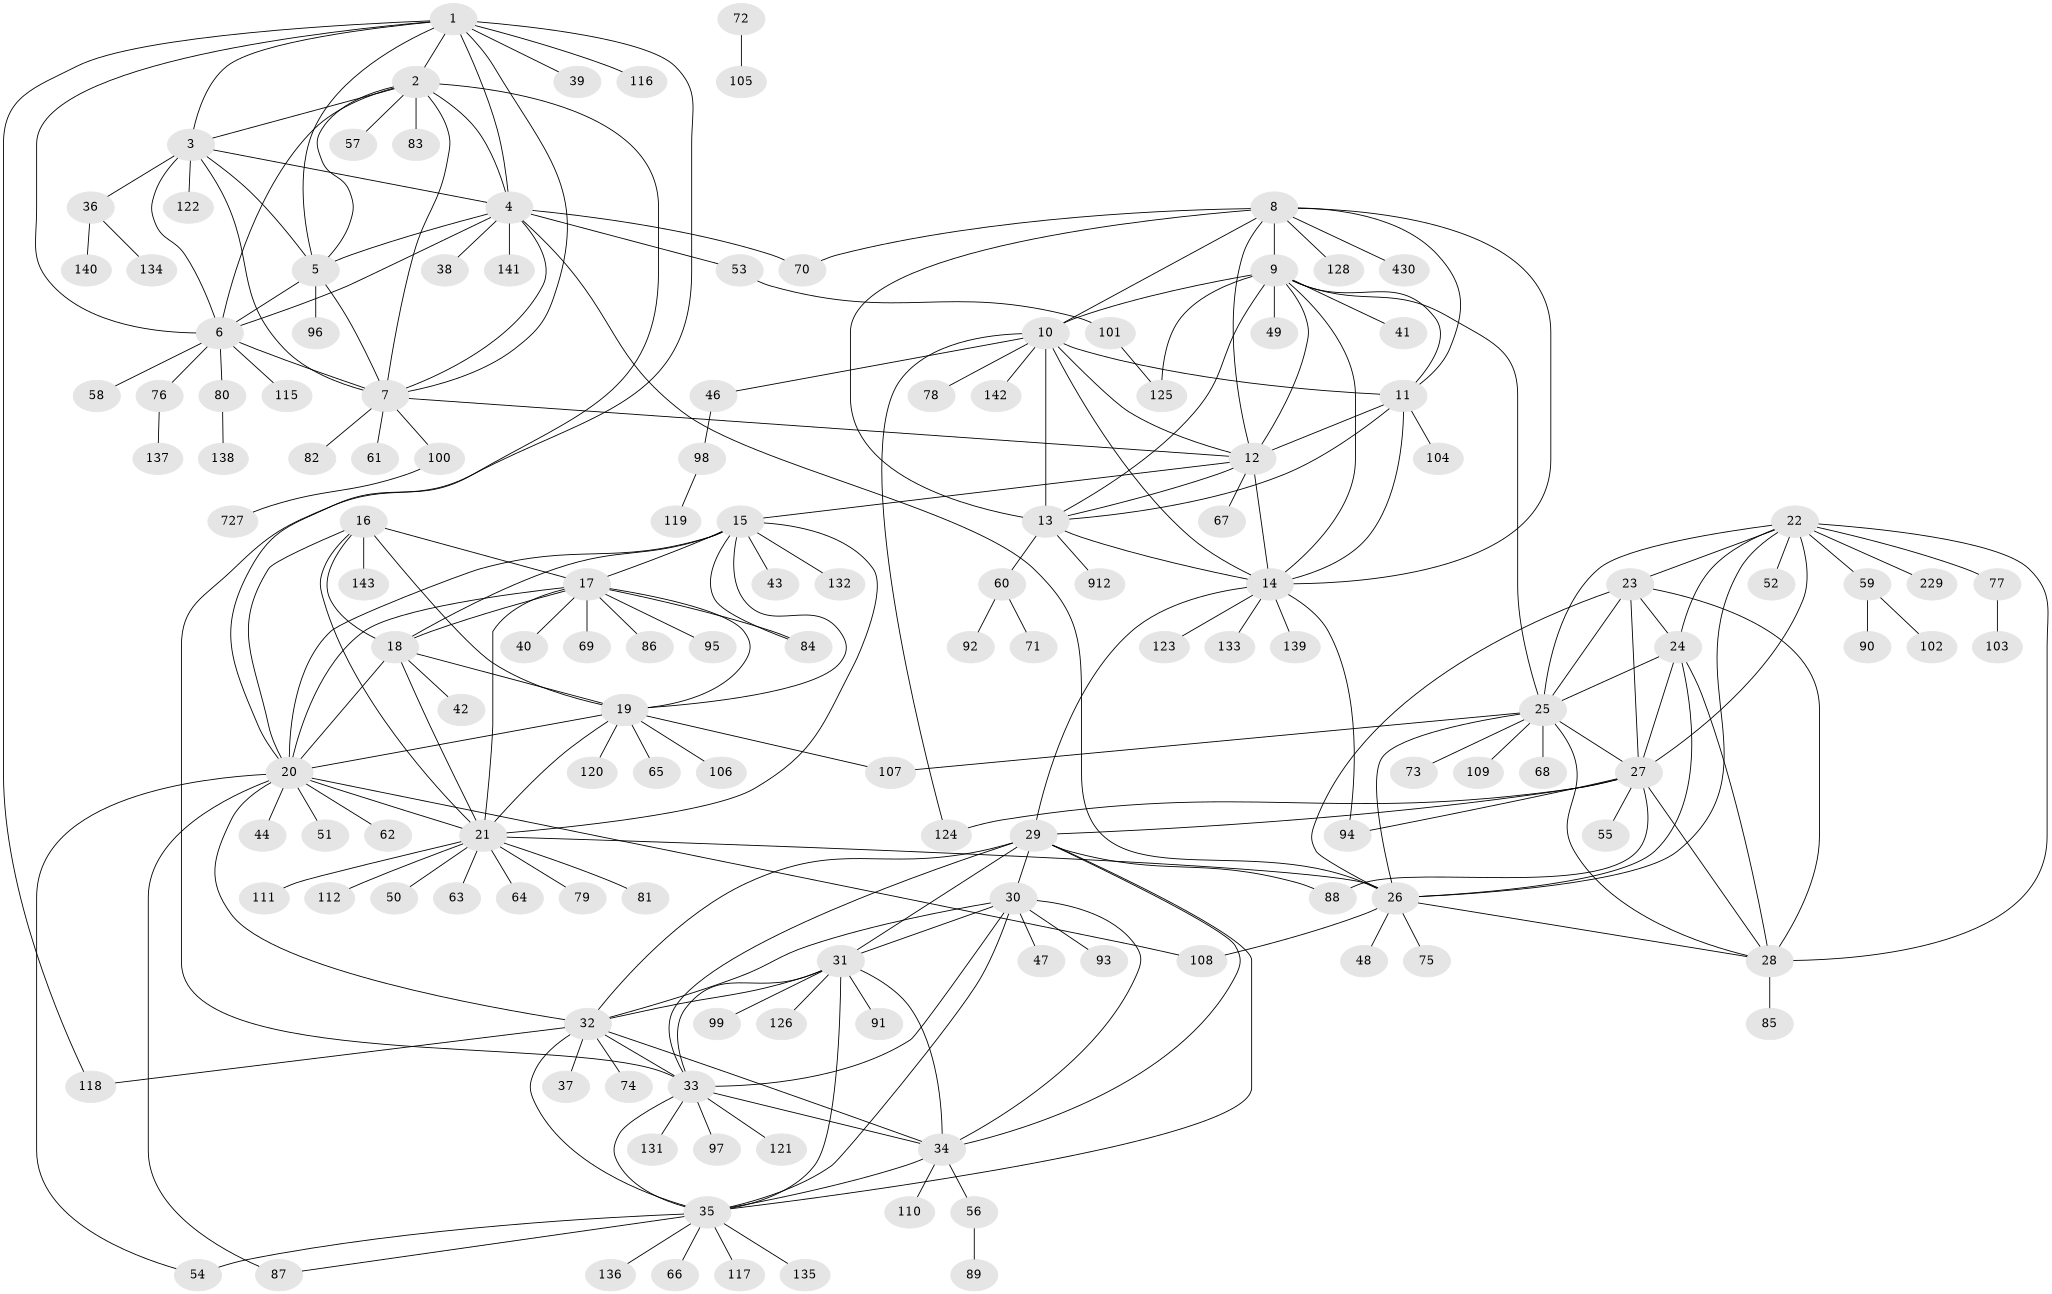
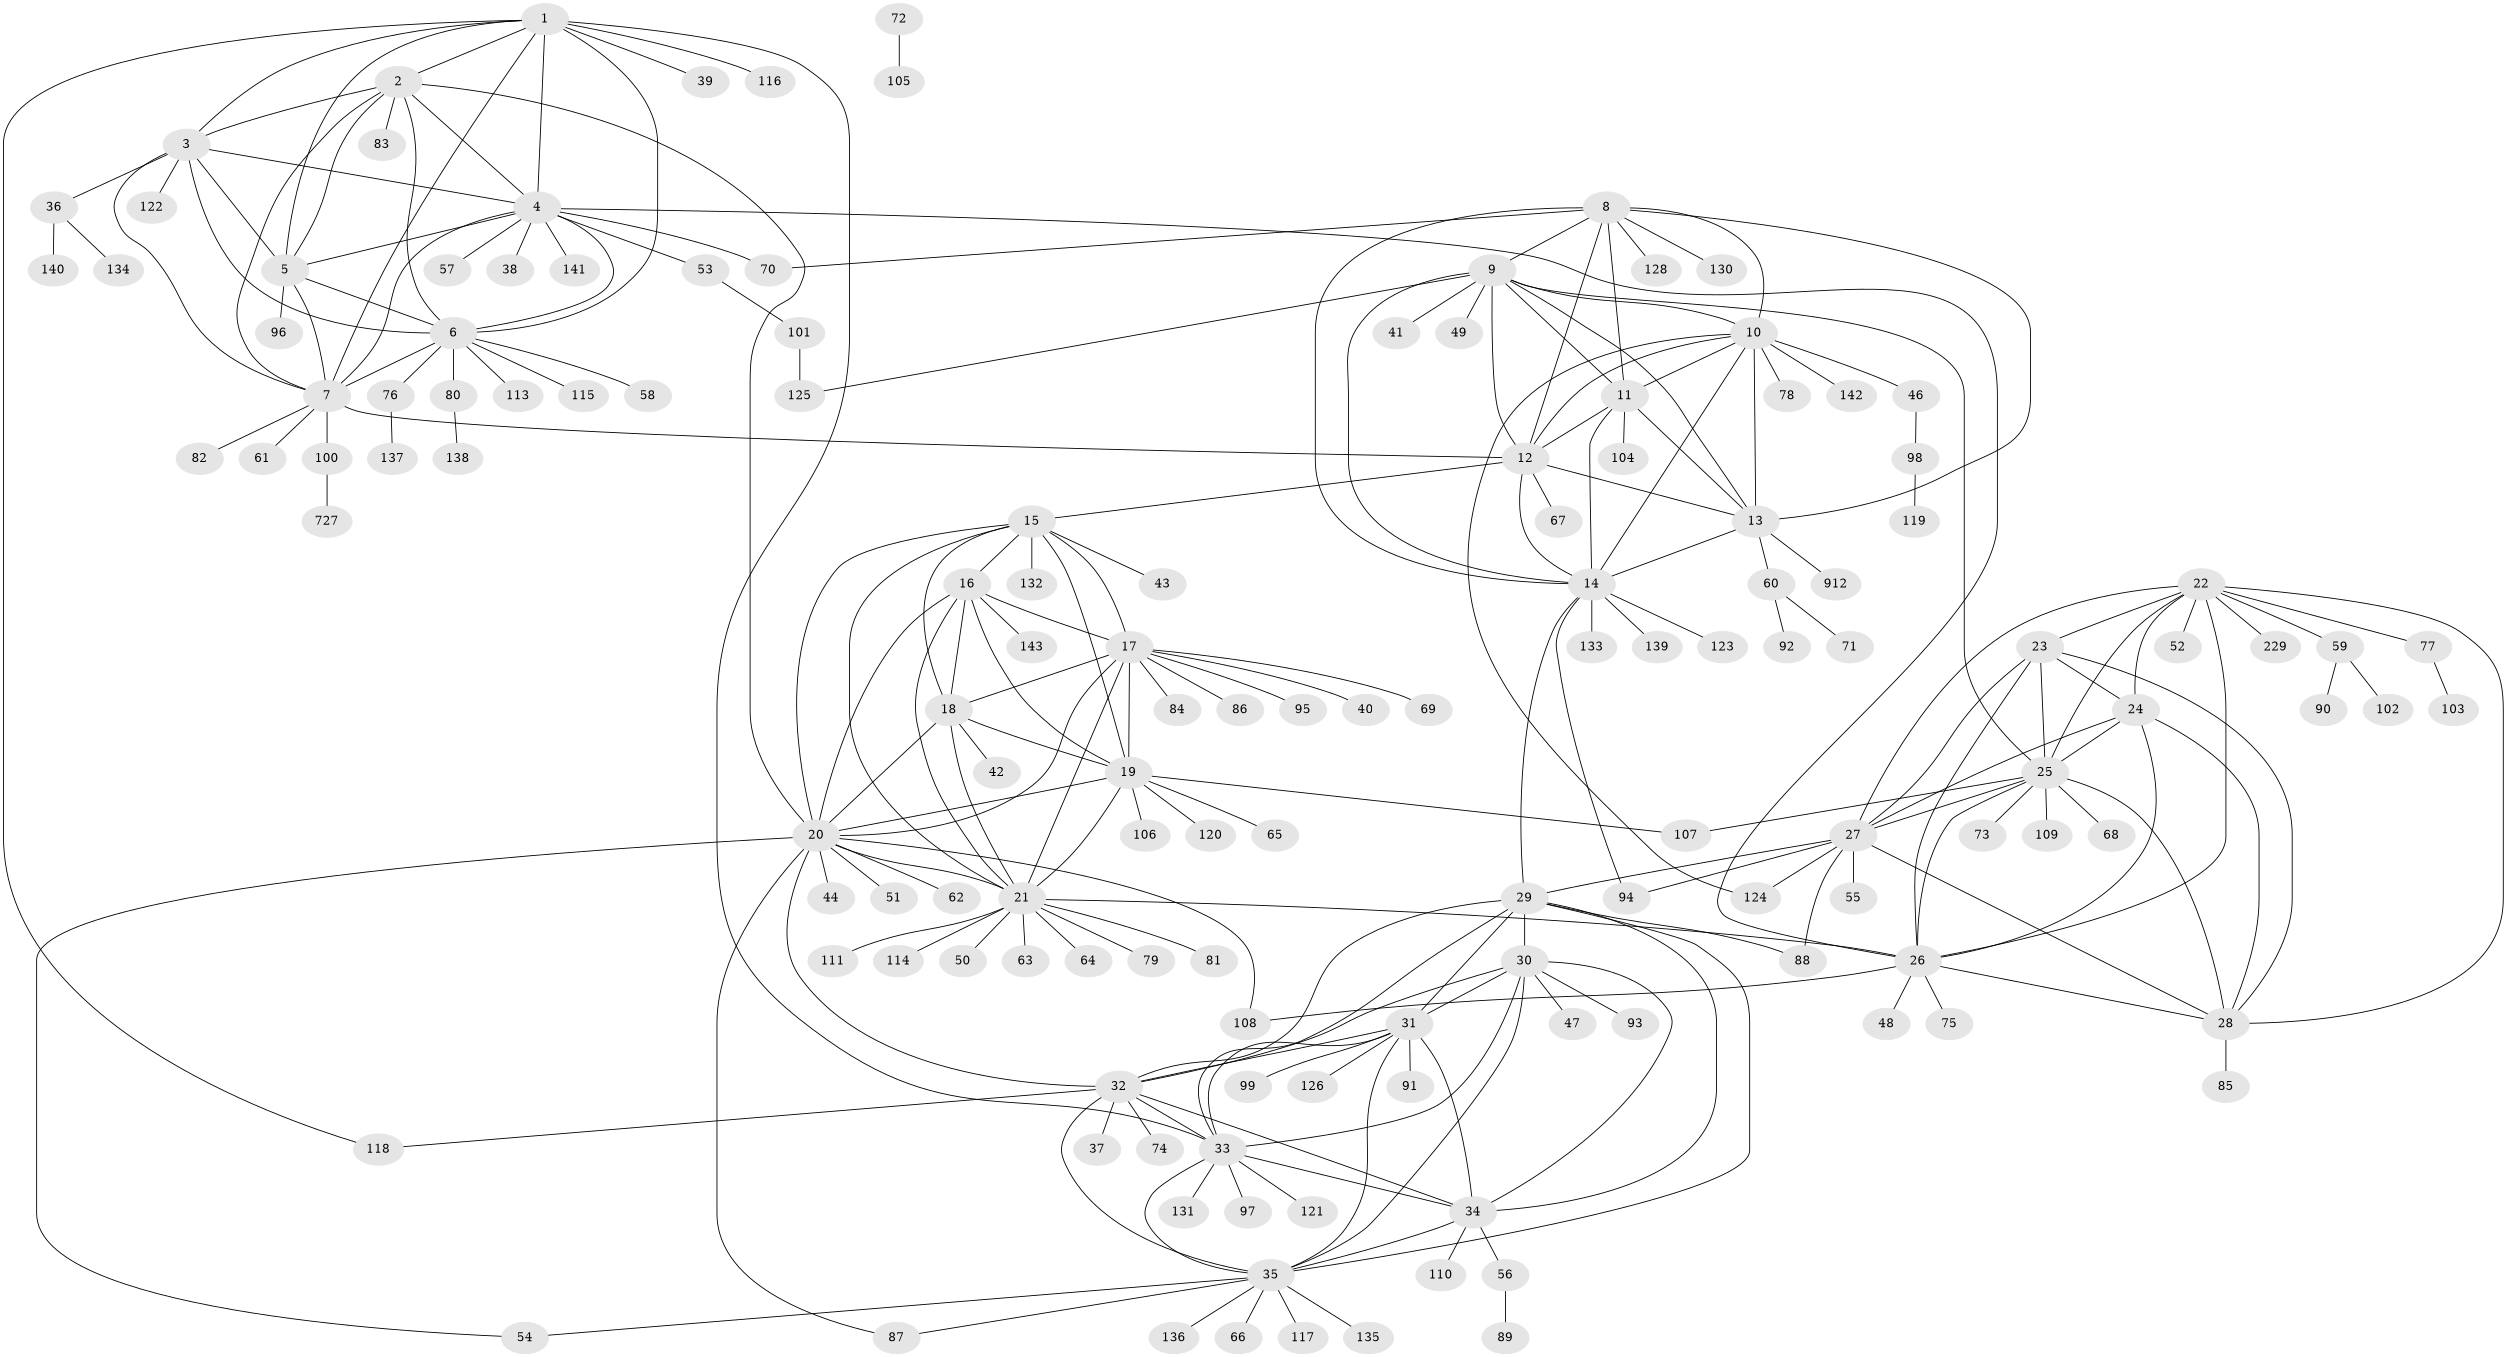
(385, 113) -> (492, 239)
(1404, 270) -> (1722, 270)
none -> (518, 396)
(720, 605) -> (1000, 553)
(330, 898) -> (898, 961)
